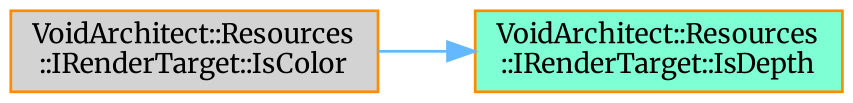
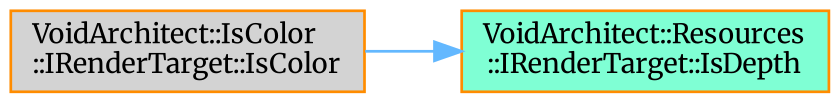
(194, 51) -> (188, 51)
